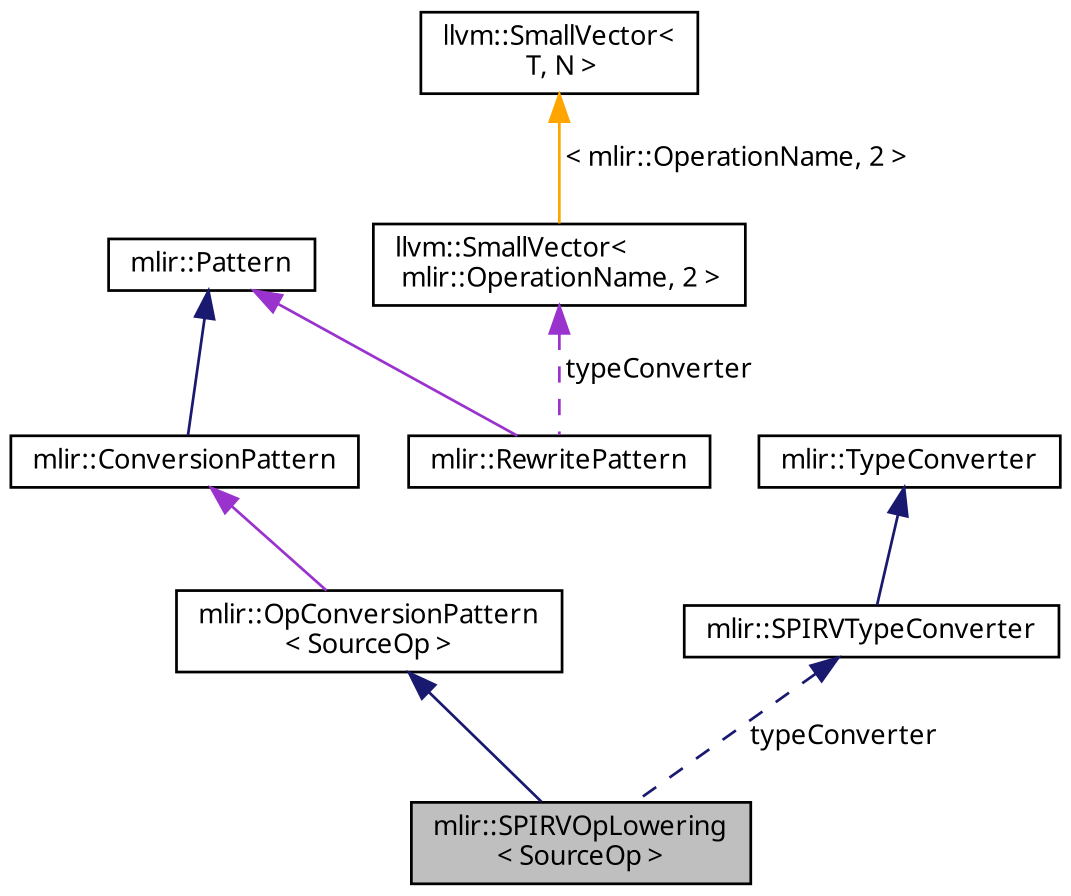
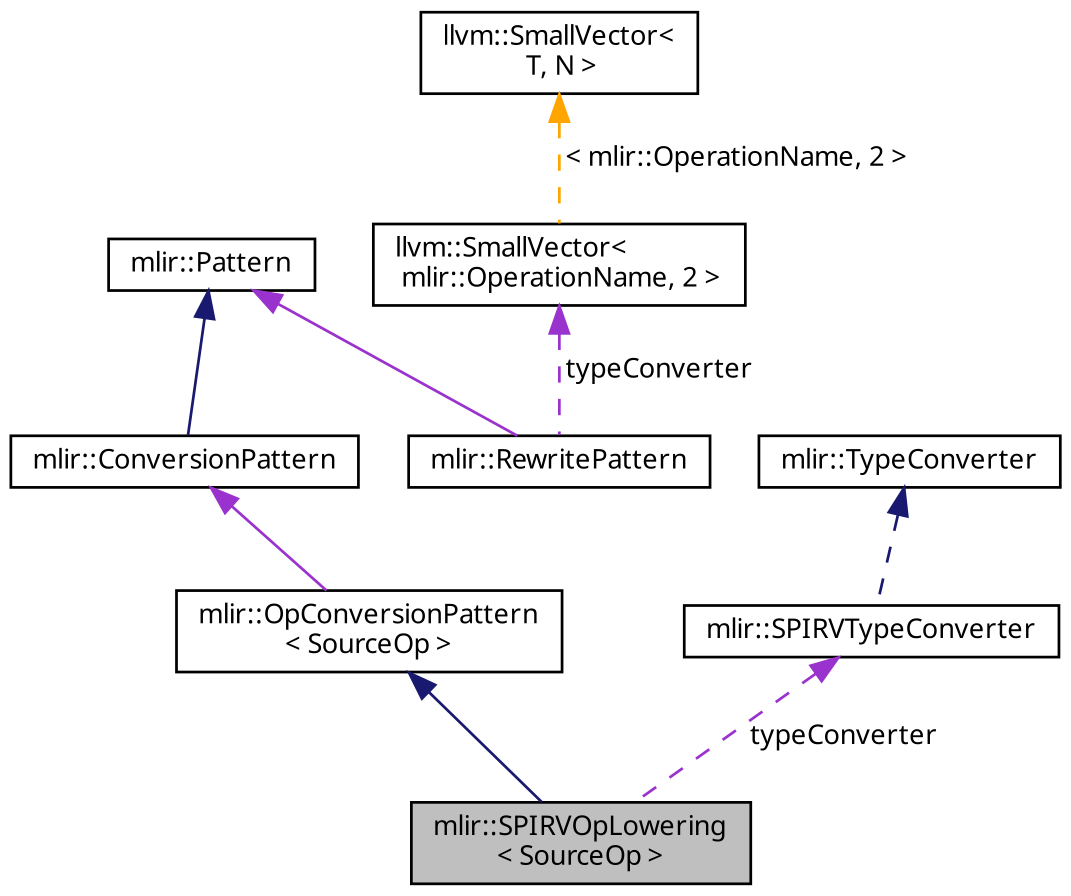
(559, 173) -> (559, 173)
(887, 560) -> (887, 560)
(725, 738) -> (725, 738)
